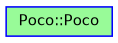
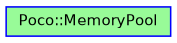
(59, 22) -> (88, 22)
